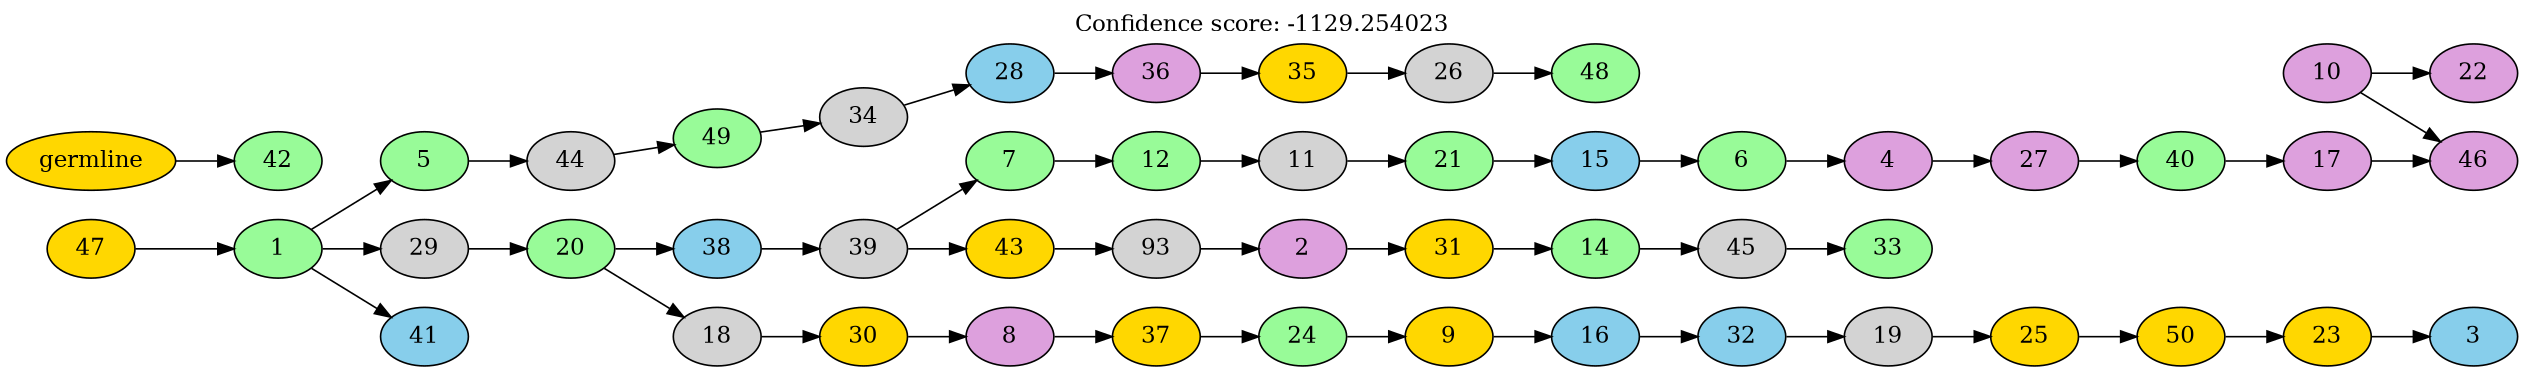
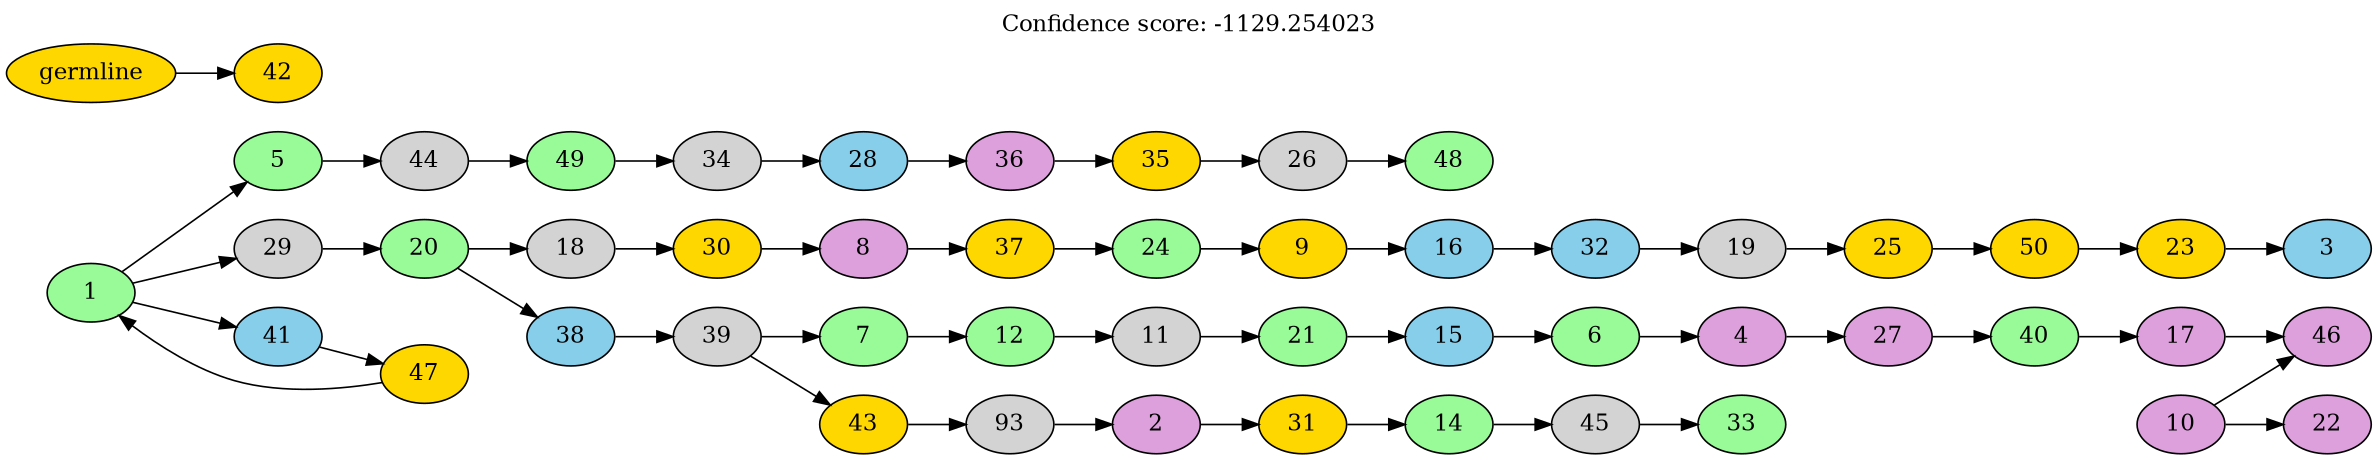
(278, 161) -> (278, 73)
none -> (343, 353)
